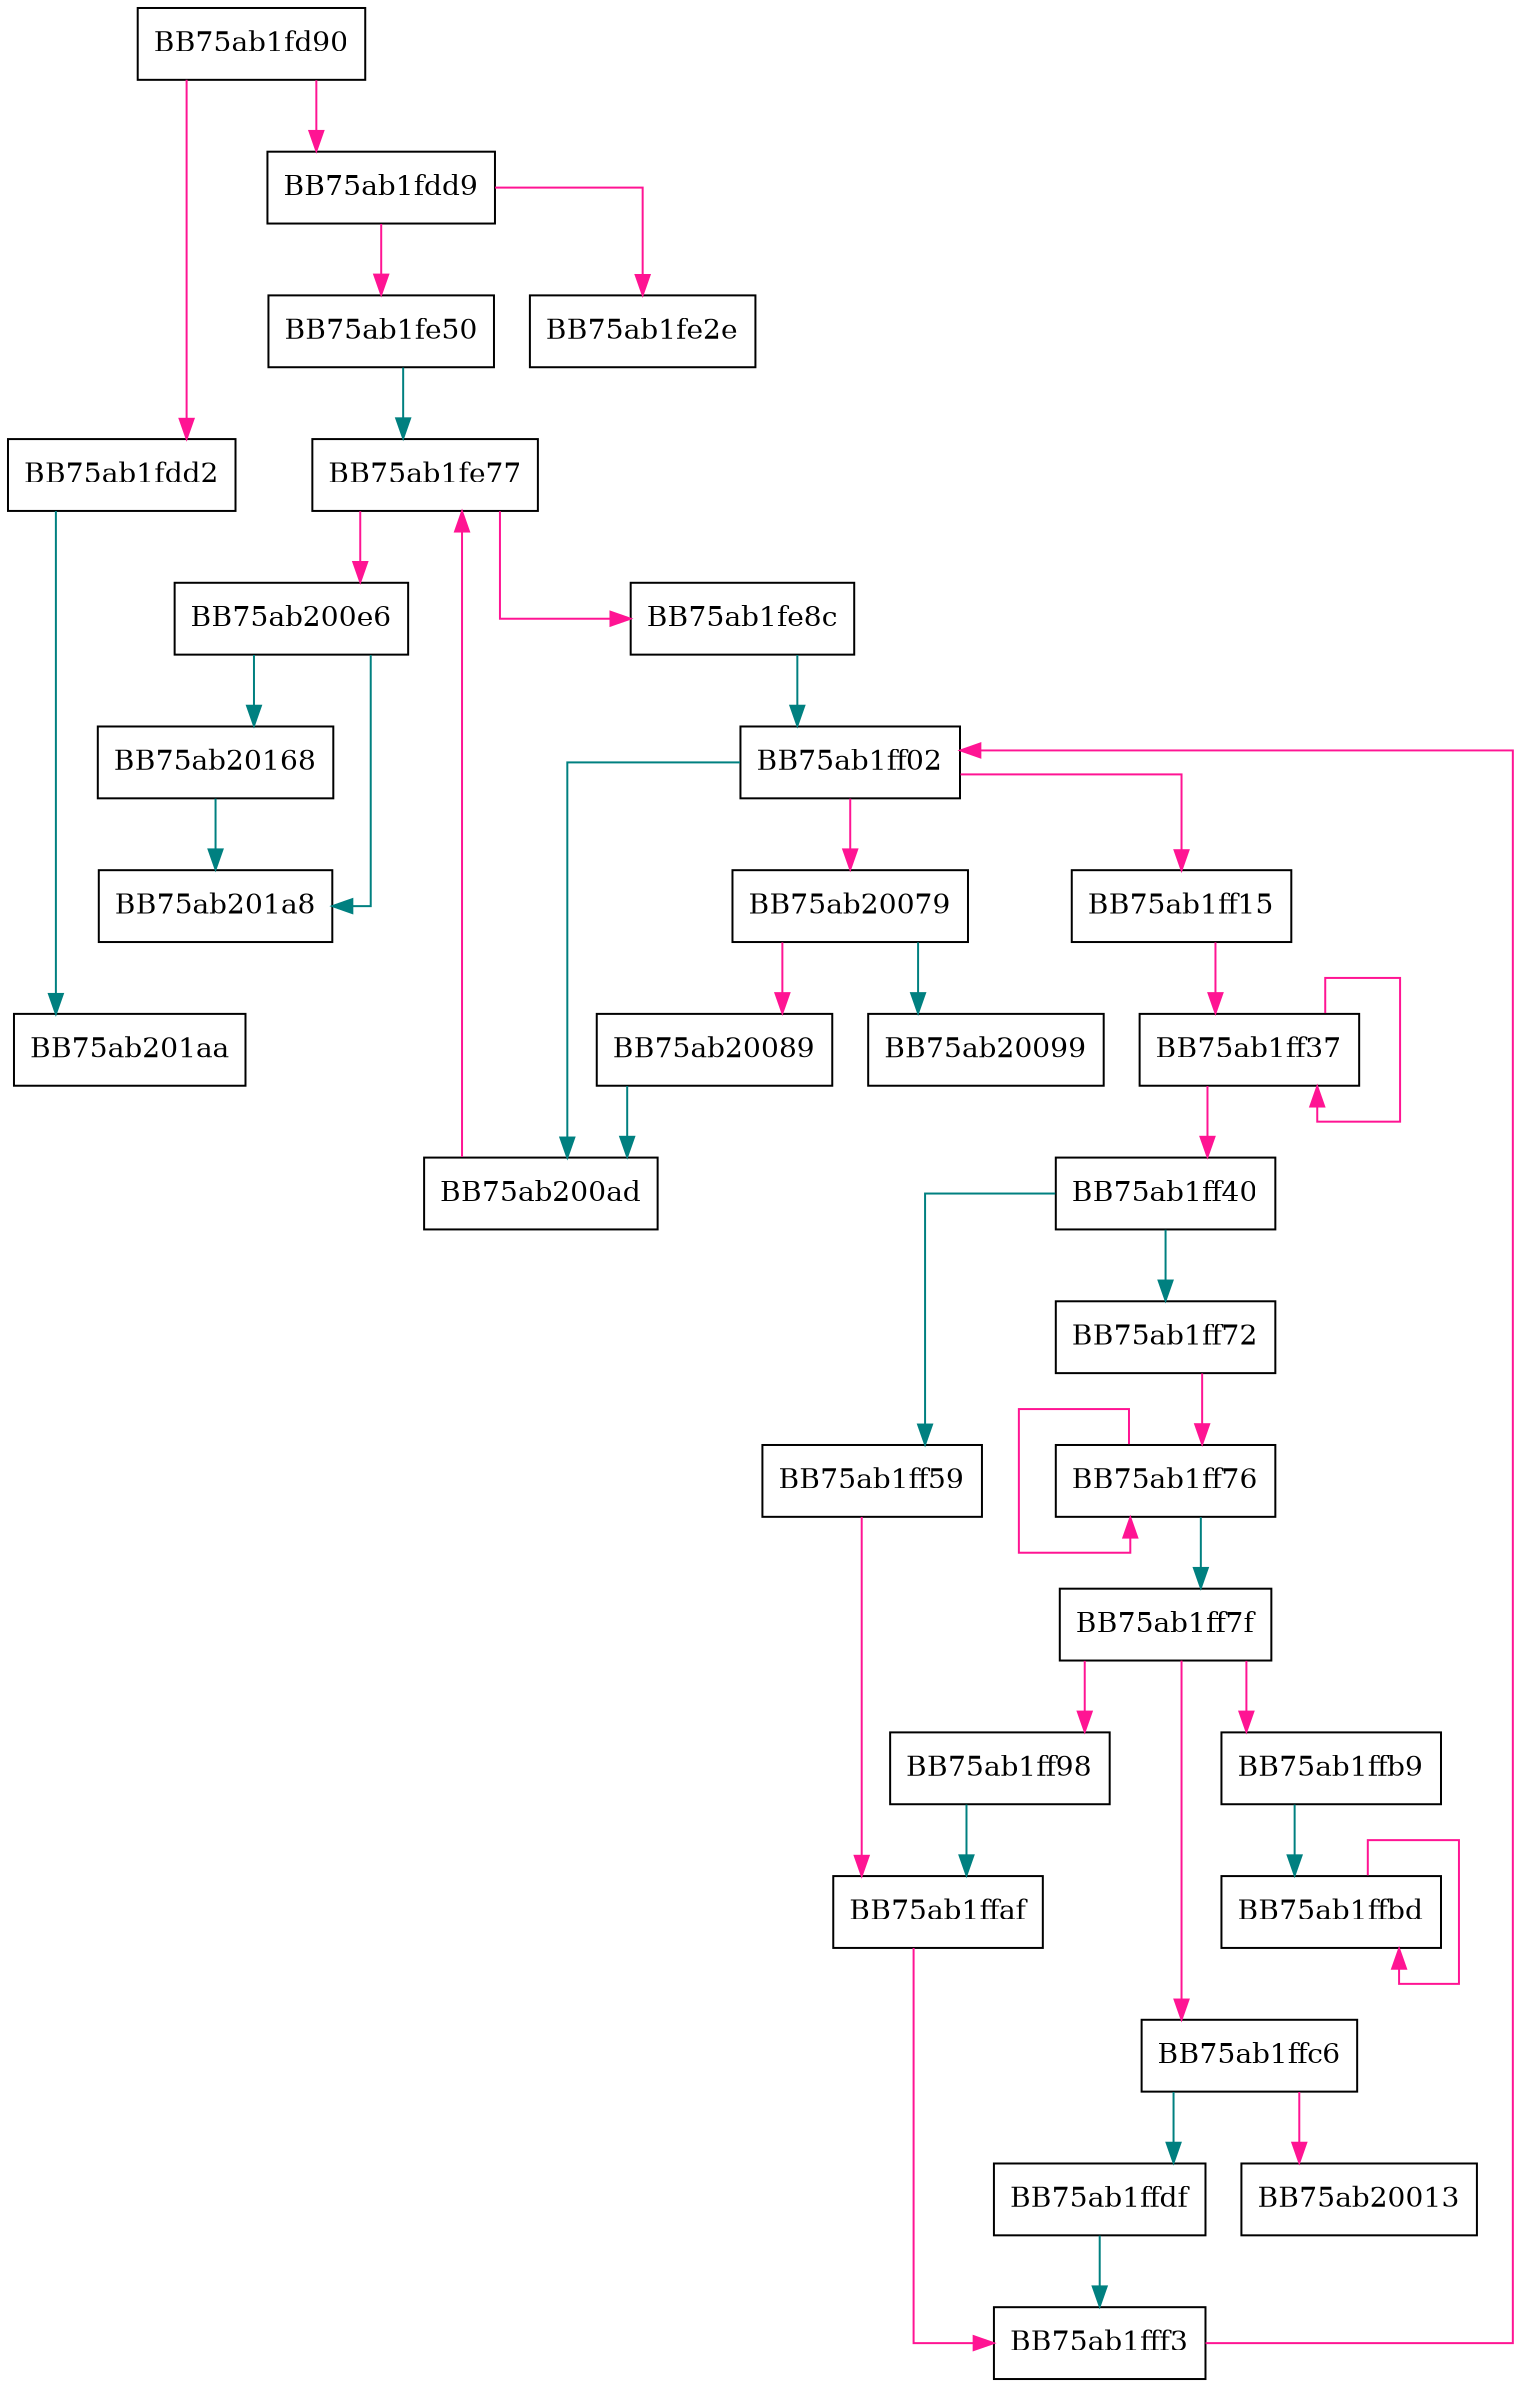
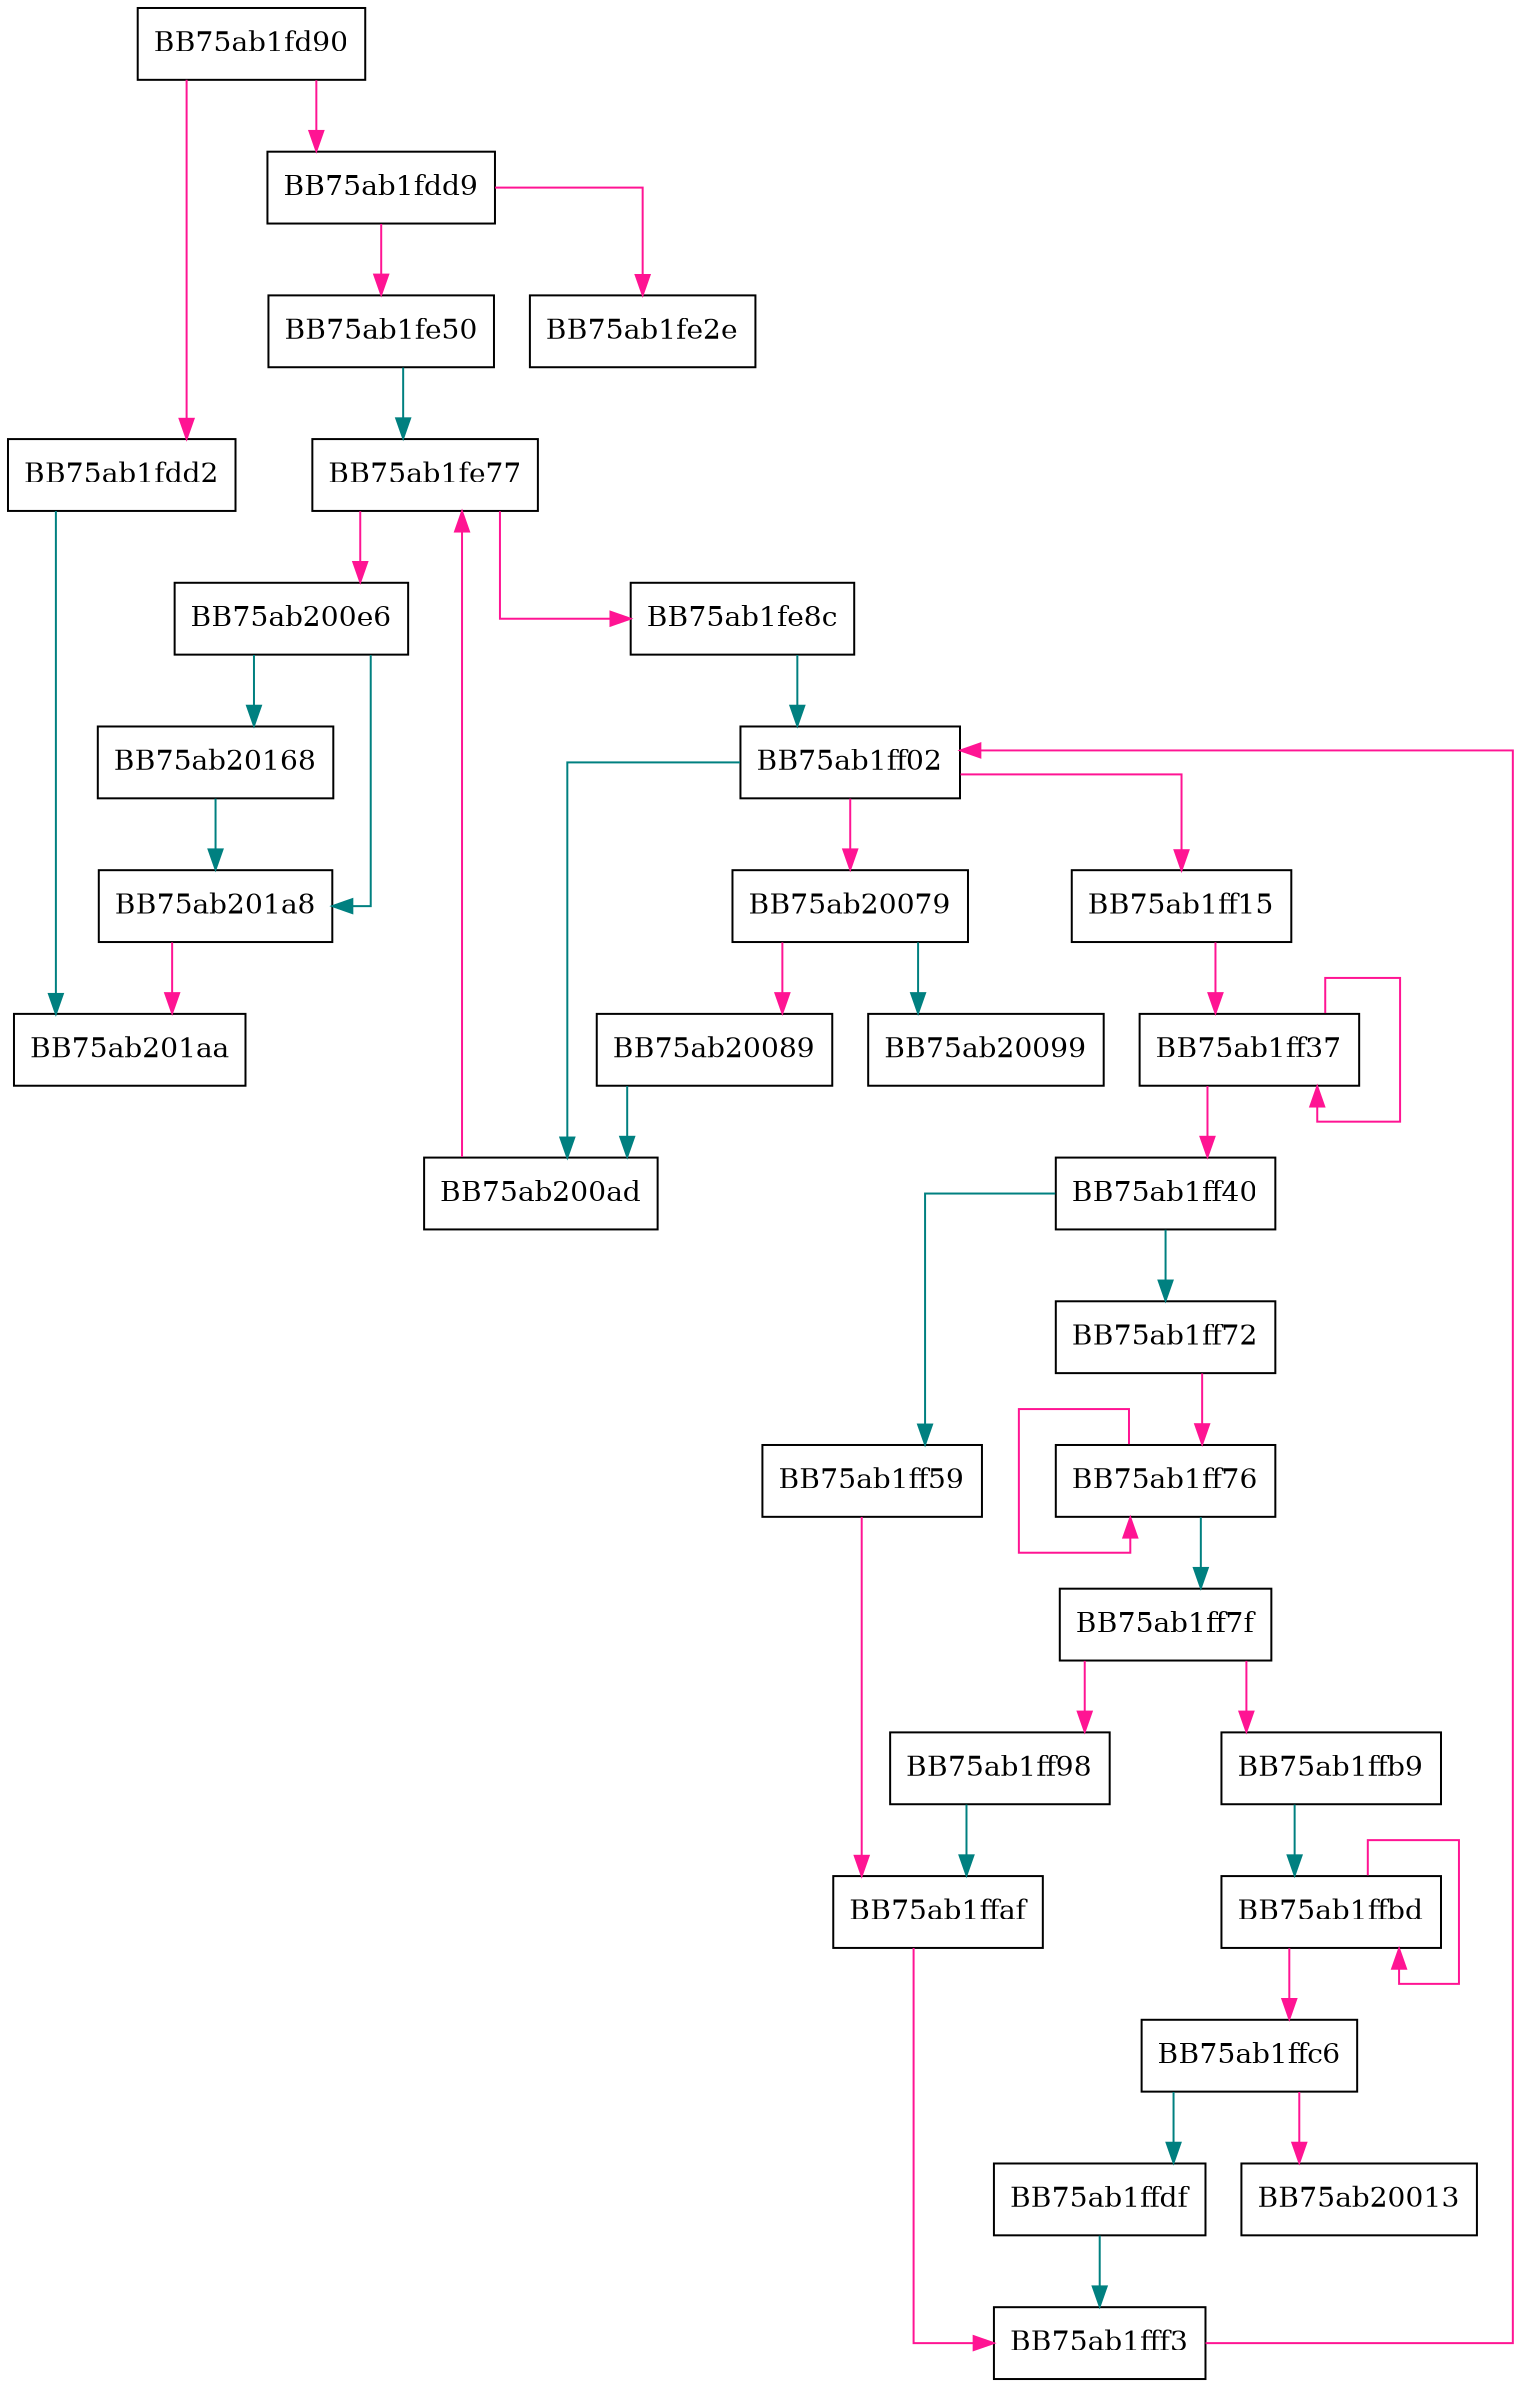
none -> (172, 968)
(1182, 1830) -> (1289, 1974)
